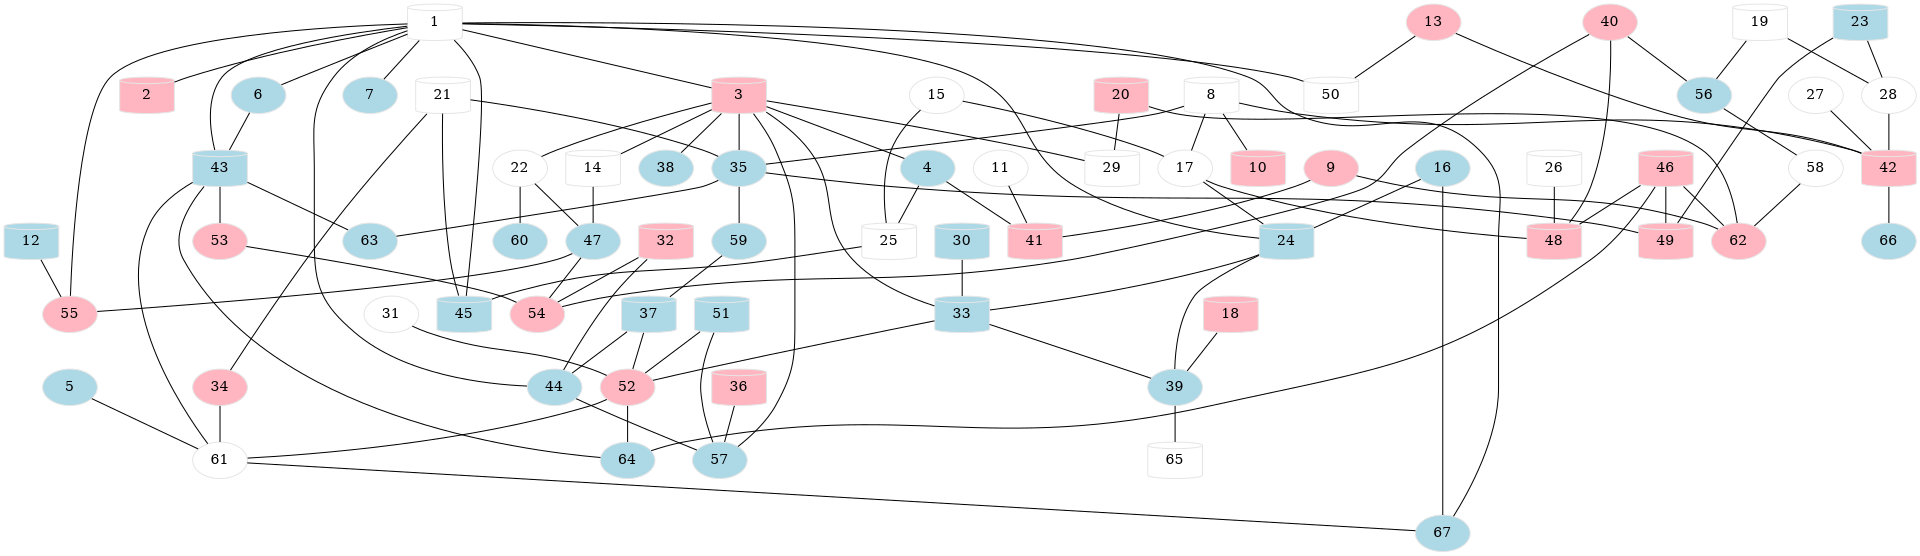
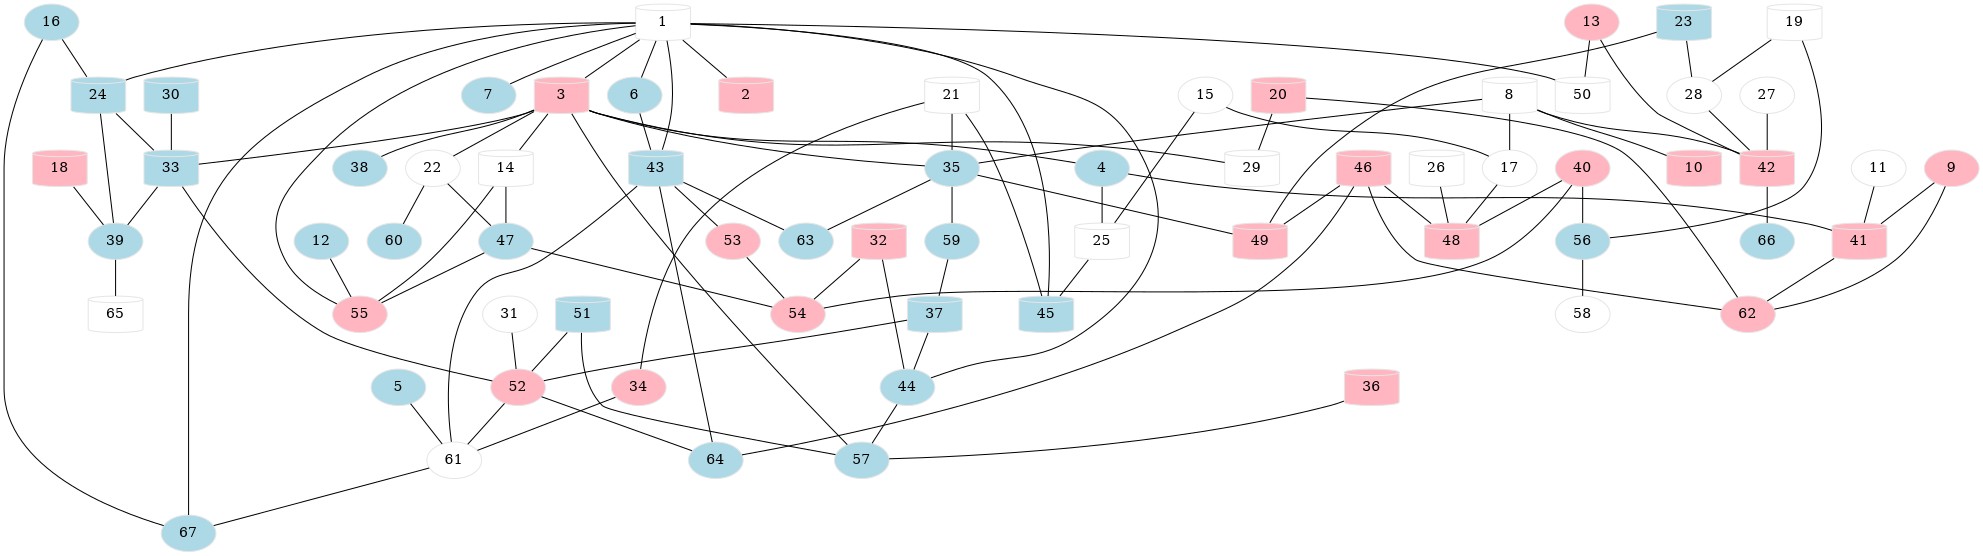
(1777, 205) -> (1801, 280)
(1242, 209) -> none
(31, 241) -> (321, 241)
none -> (441, 249)
